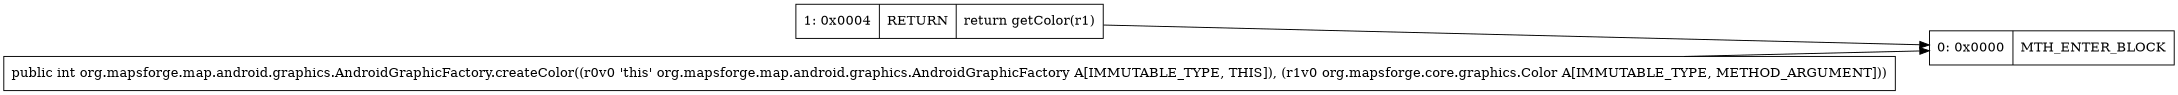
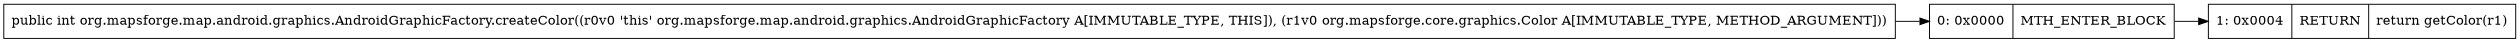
(1512, 35) -> (2187, 21)
